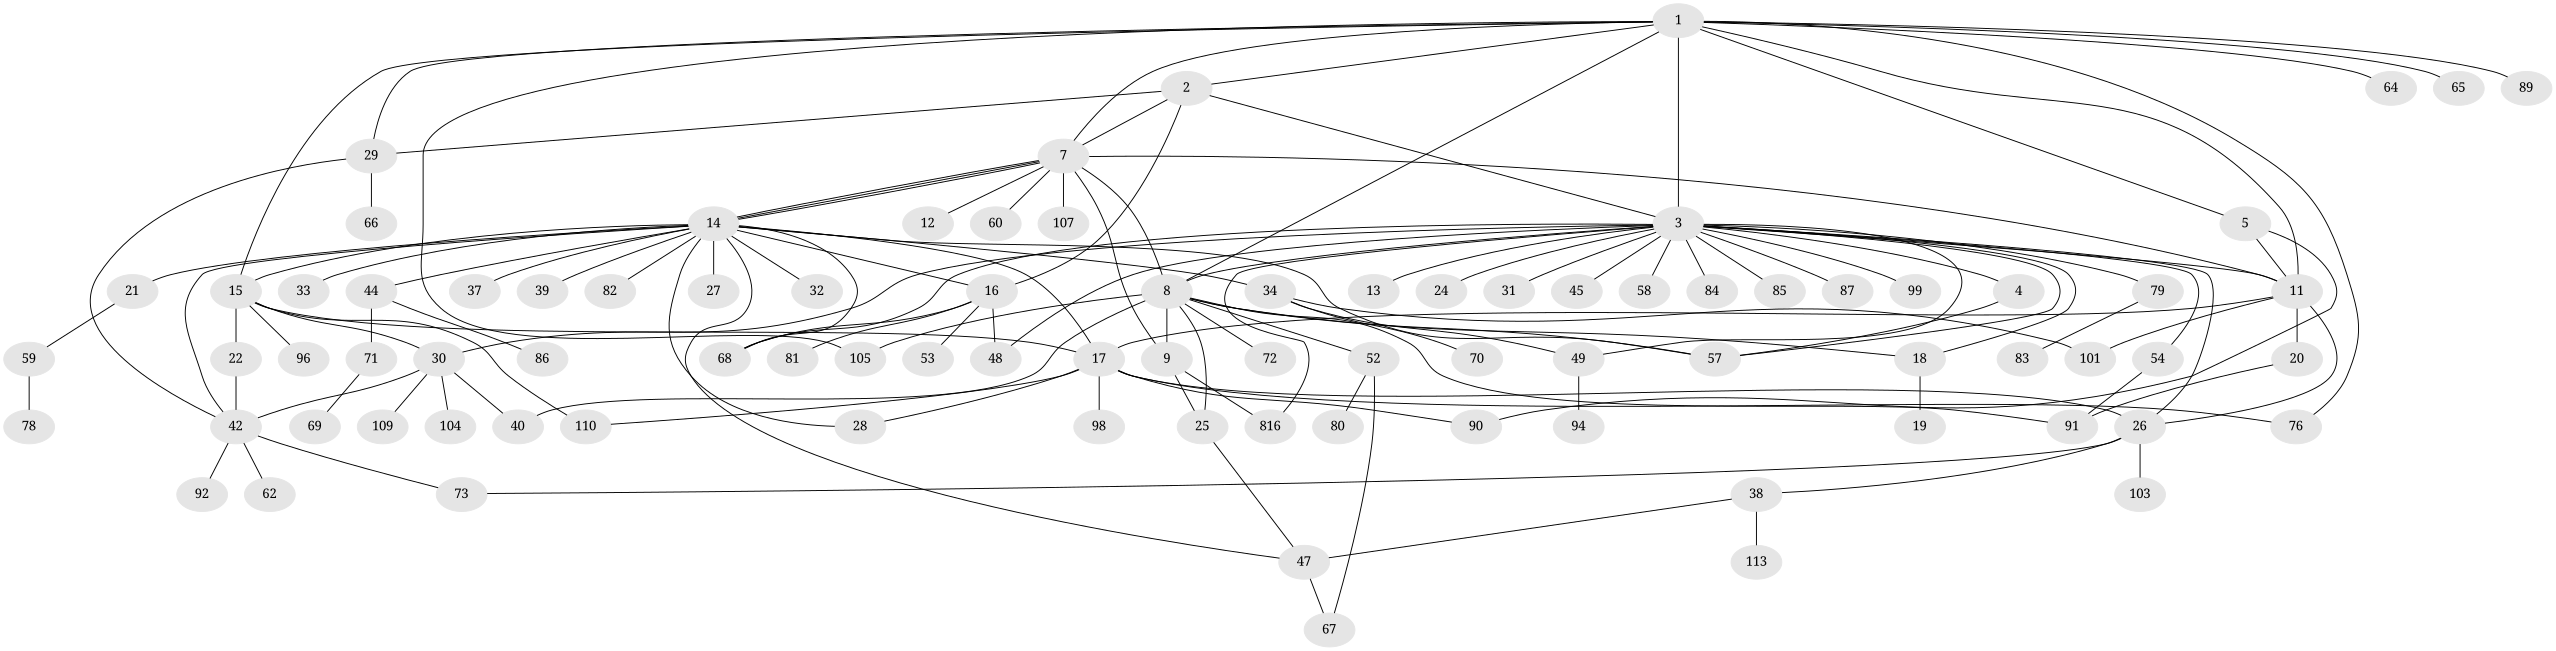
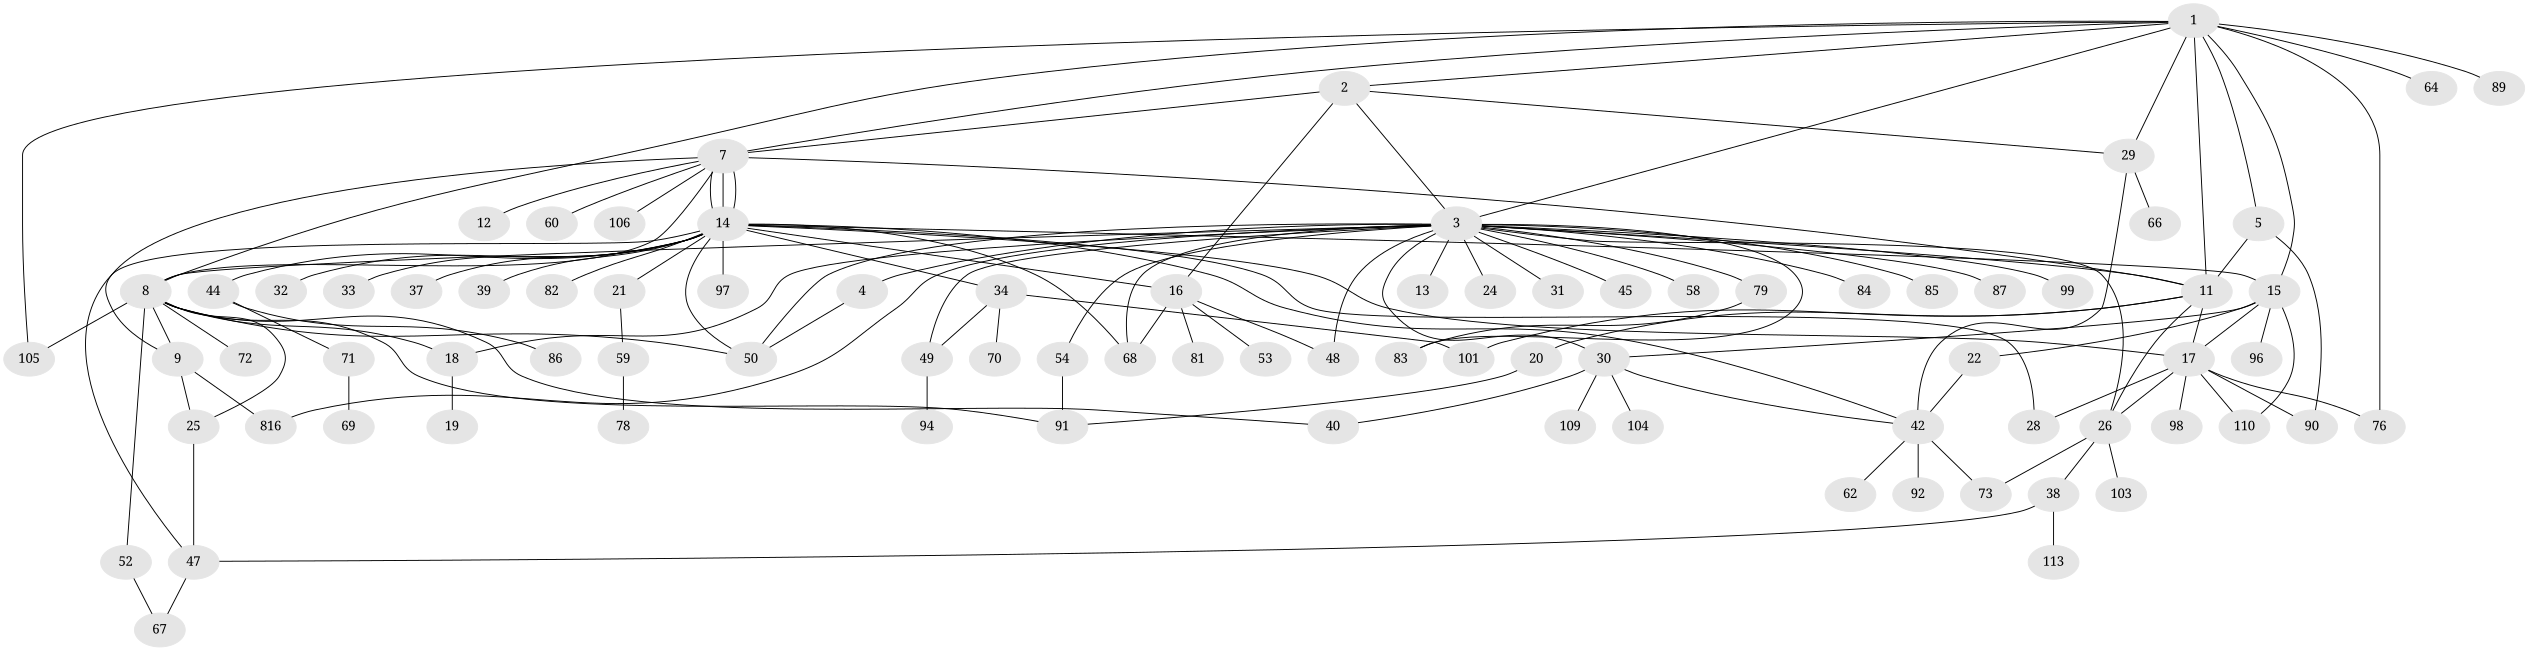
(2459, 88) -> none
(1063, 224) -> (620, 224)
(714, 291) -> (723, 291)
none -> (1799, 303)
(1715, 359) -> (751, 359)
(1338, 427) -> none
